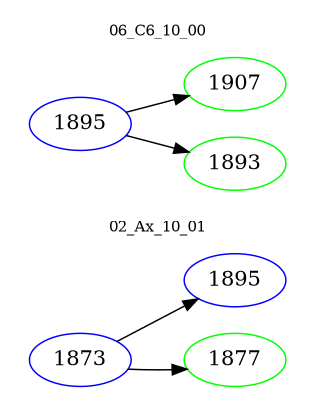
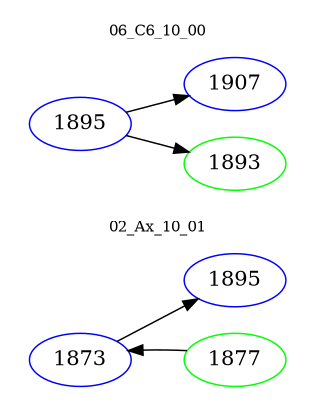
(235, 84) -> (235, 84)
(150, 370) -> (165, 350)
